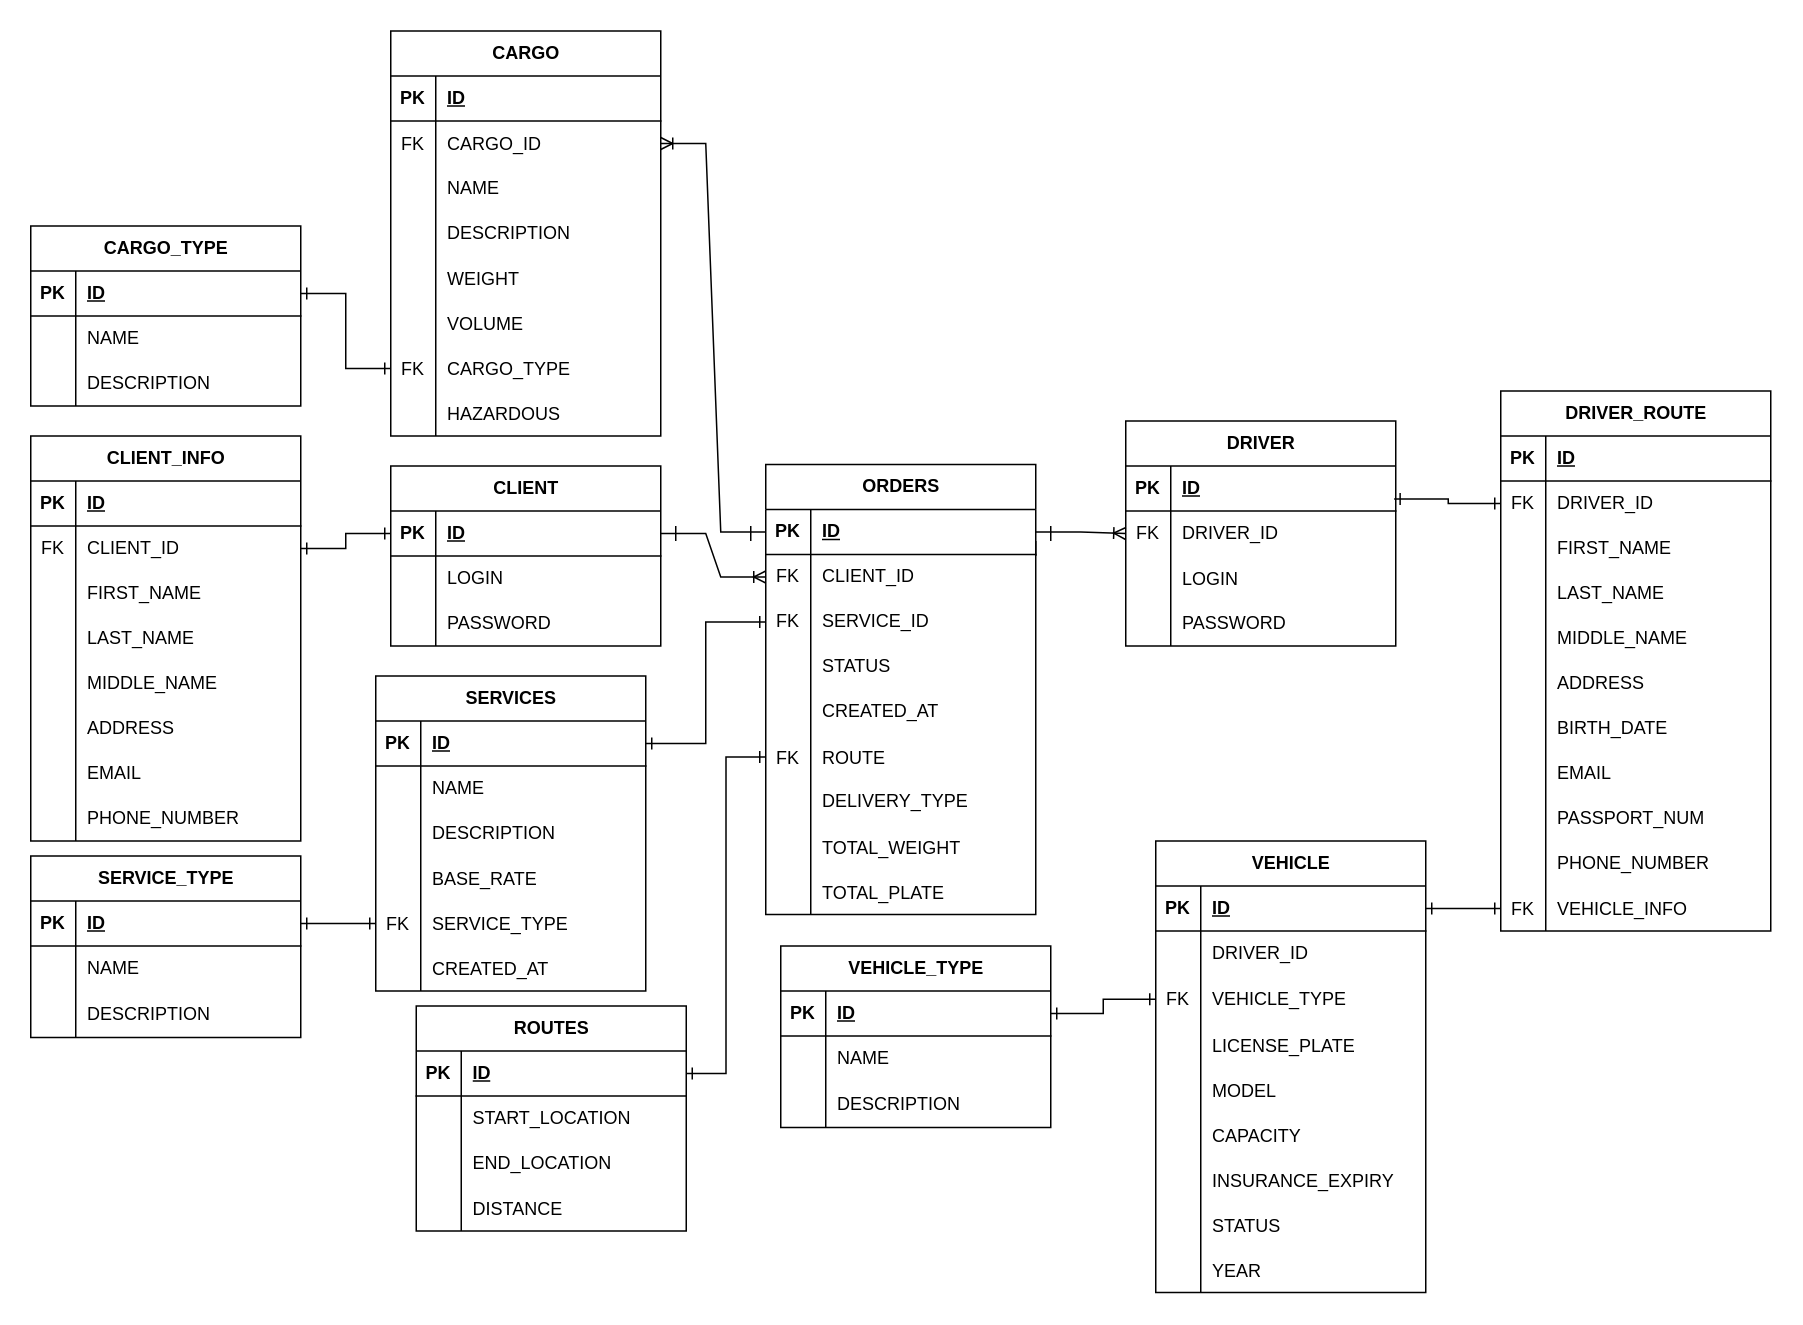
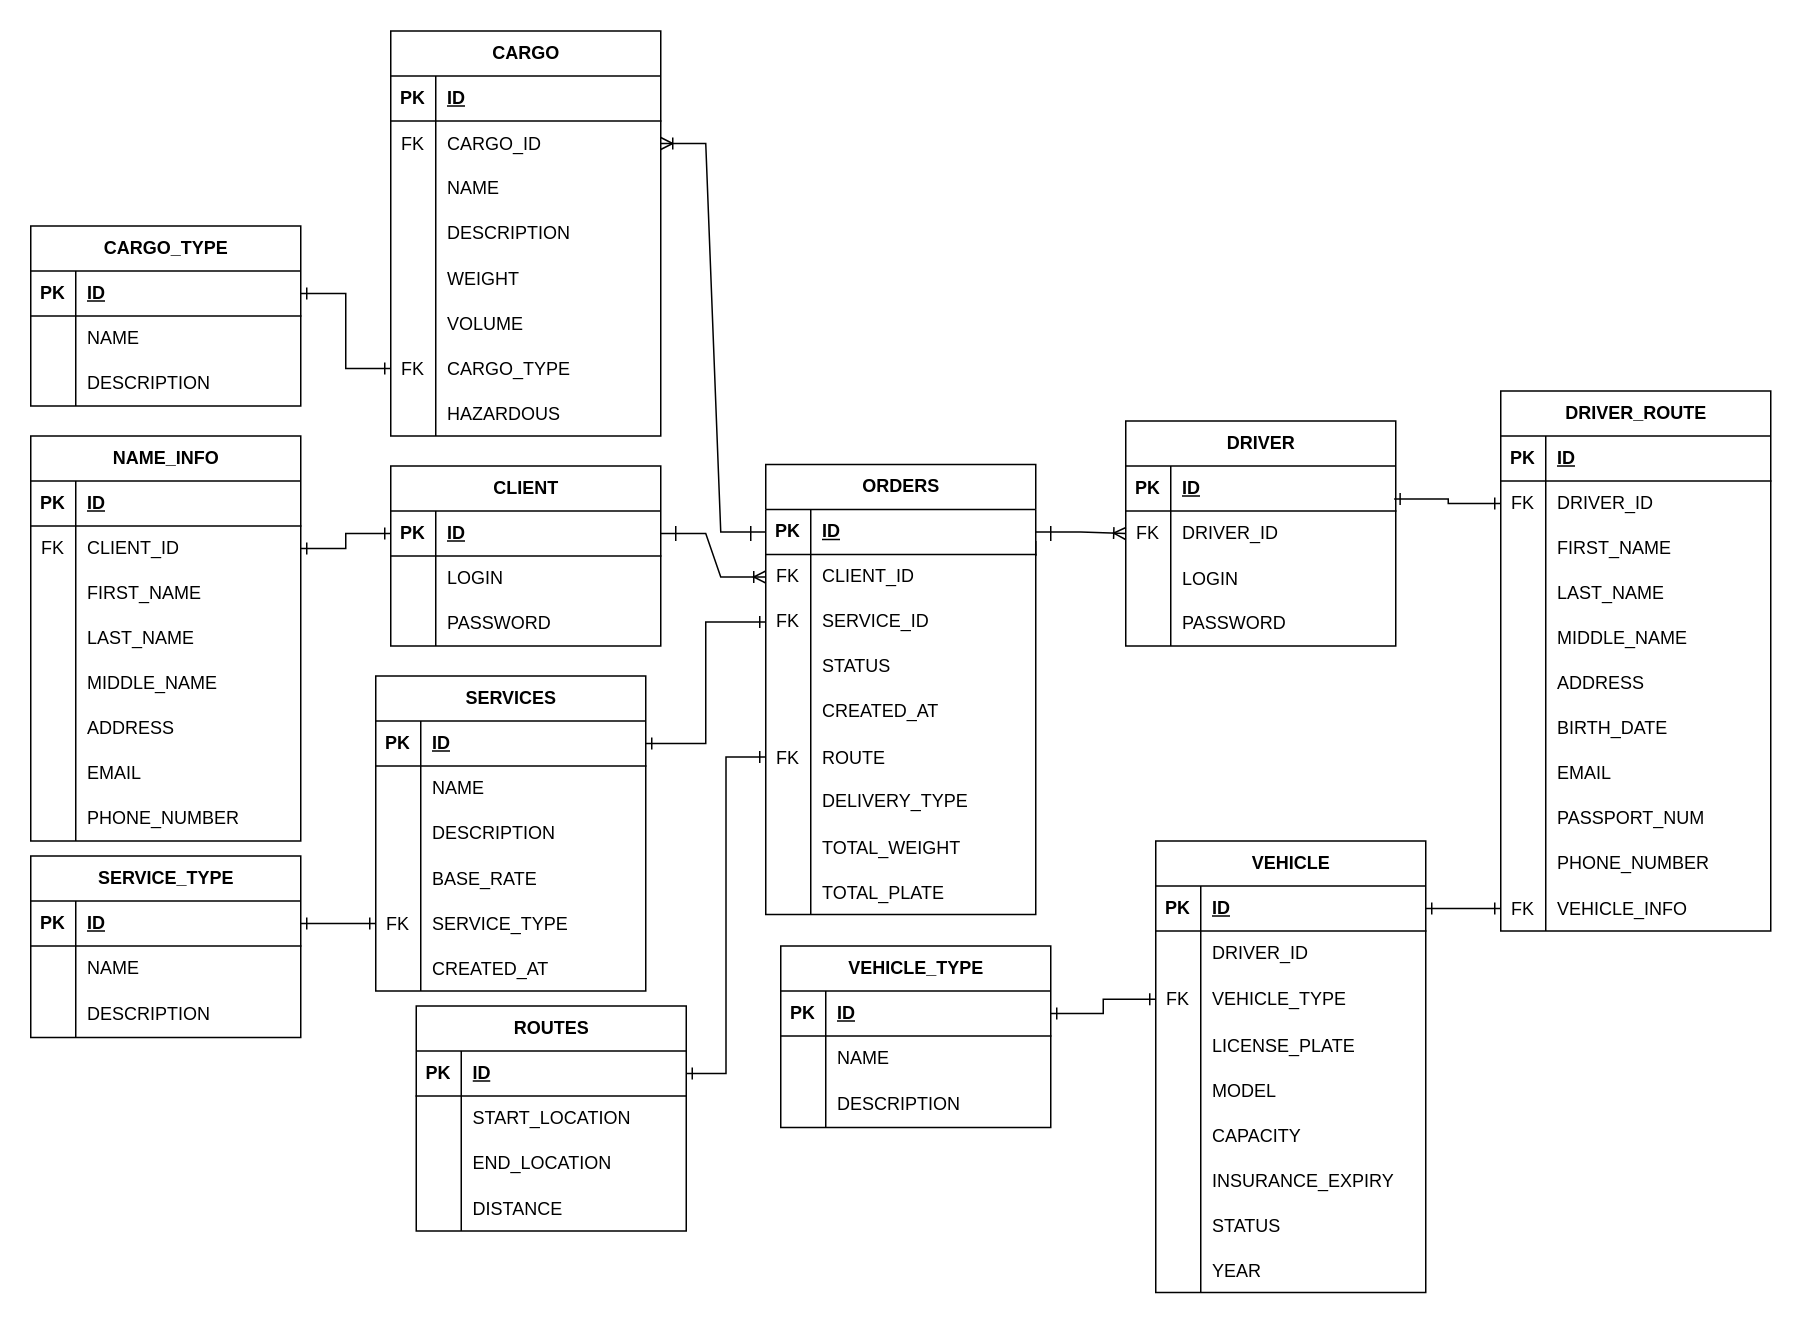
(167, 458) -> (167, 458)
